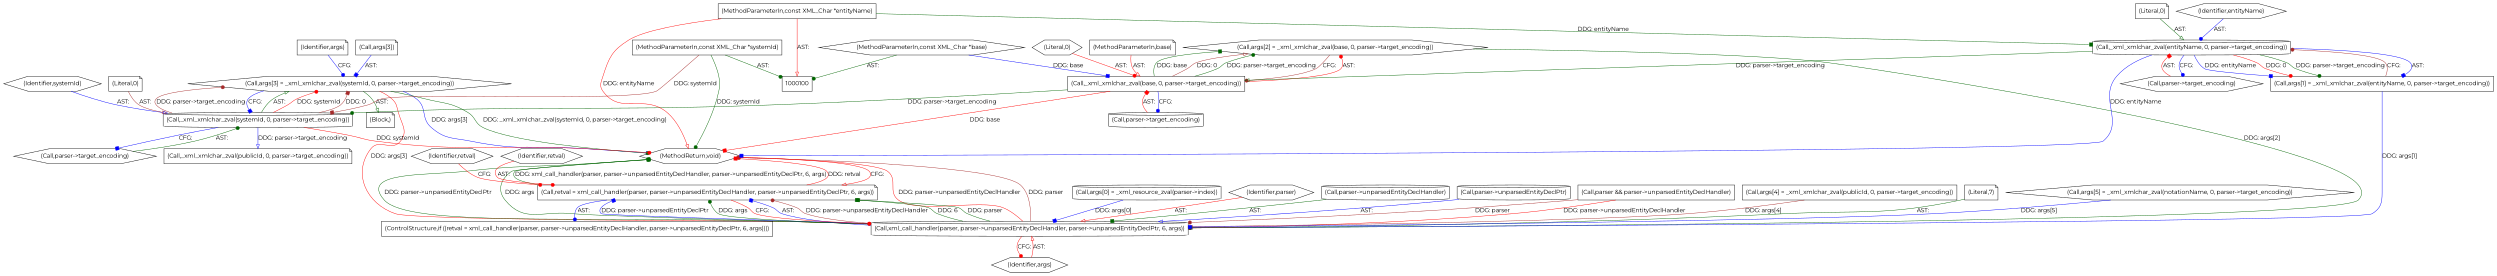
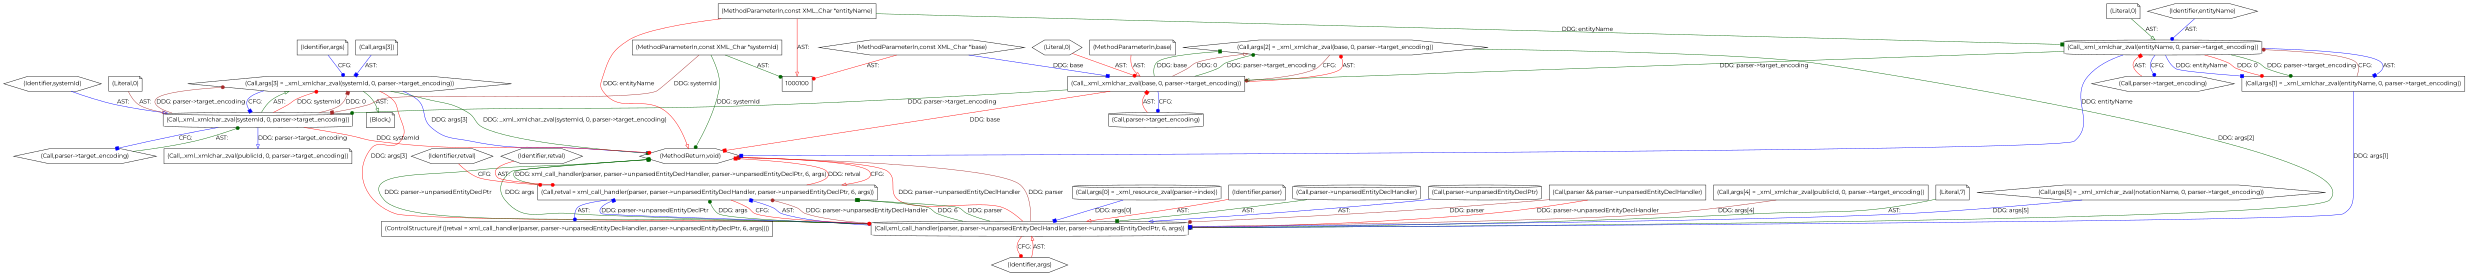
(856, 67) -> (856, 67)
(1271, 192) -> (1257, 192)
